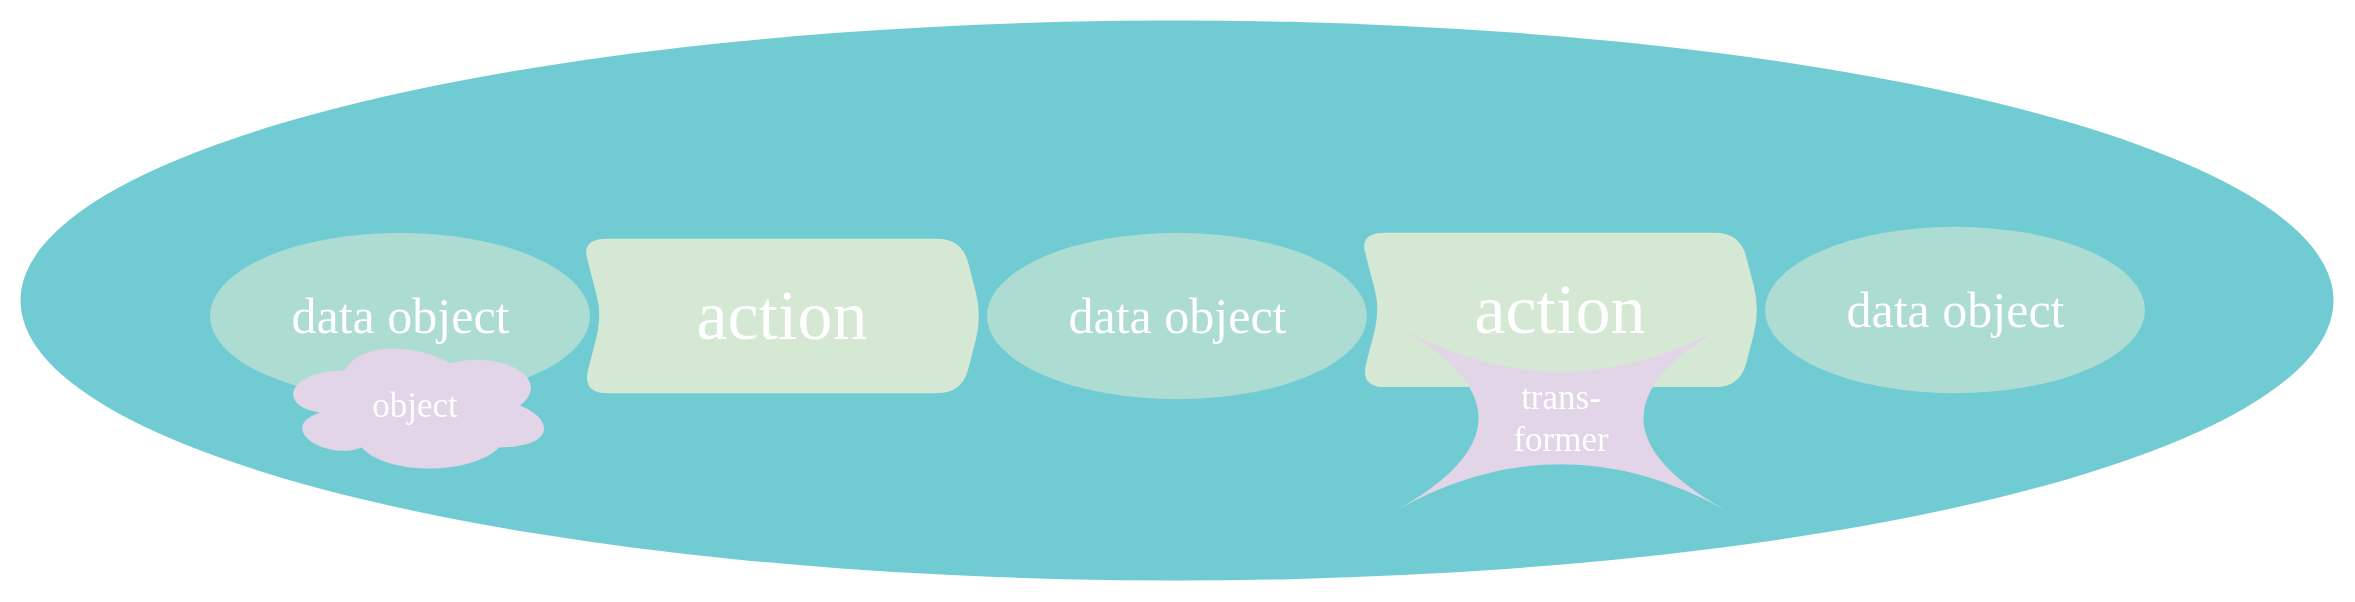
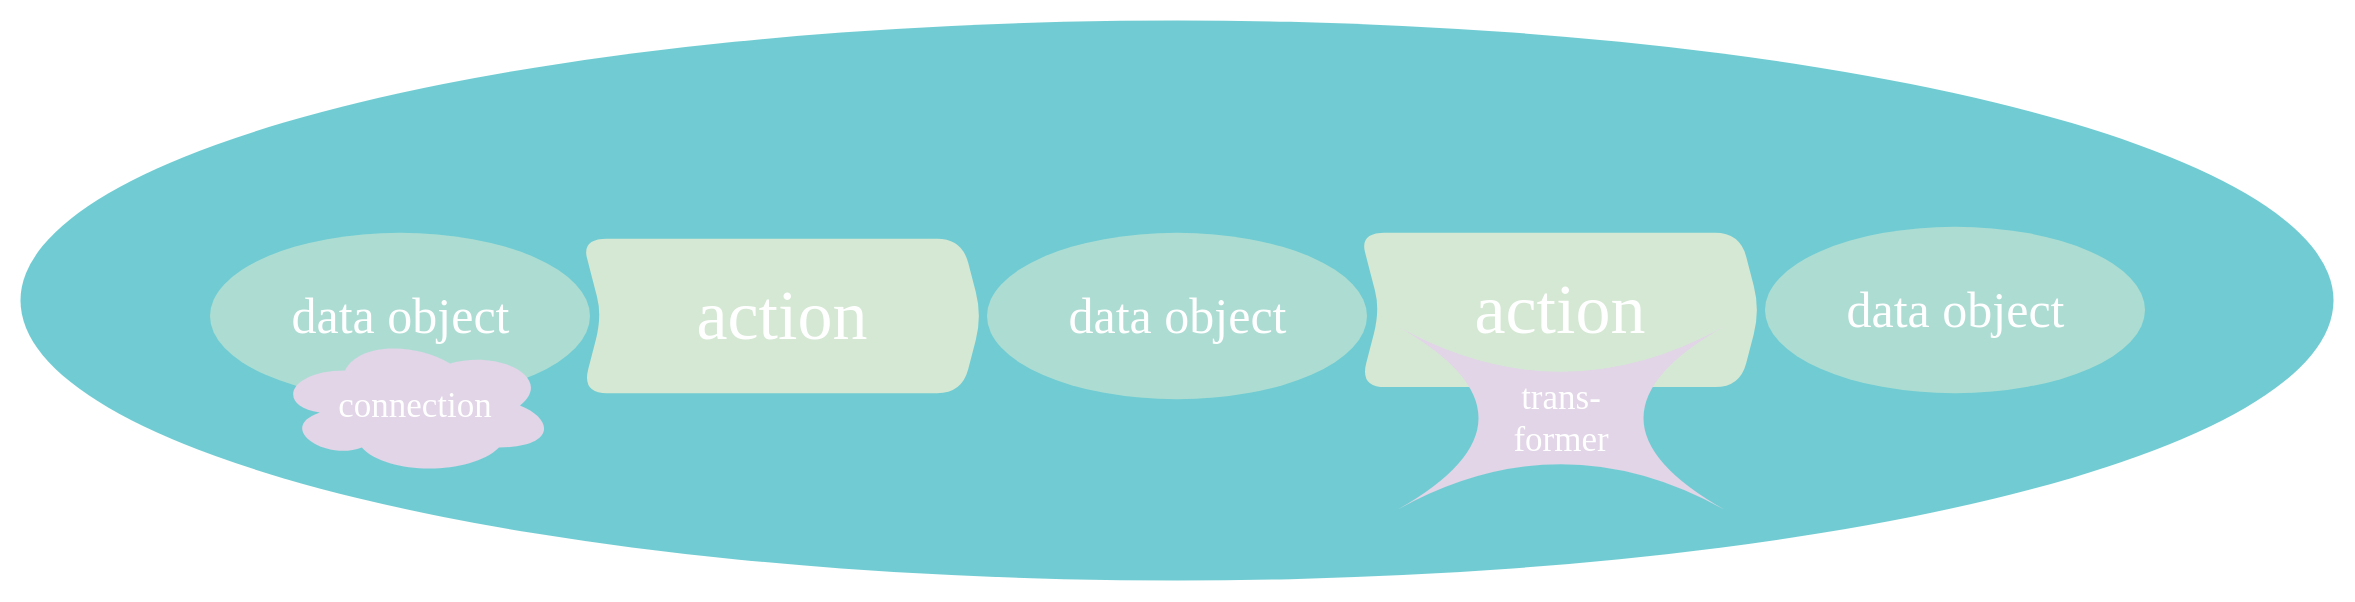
(416, 406) -> (416, 406)
